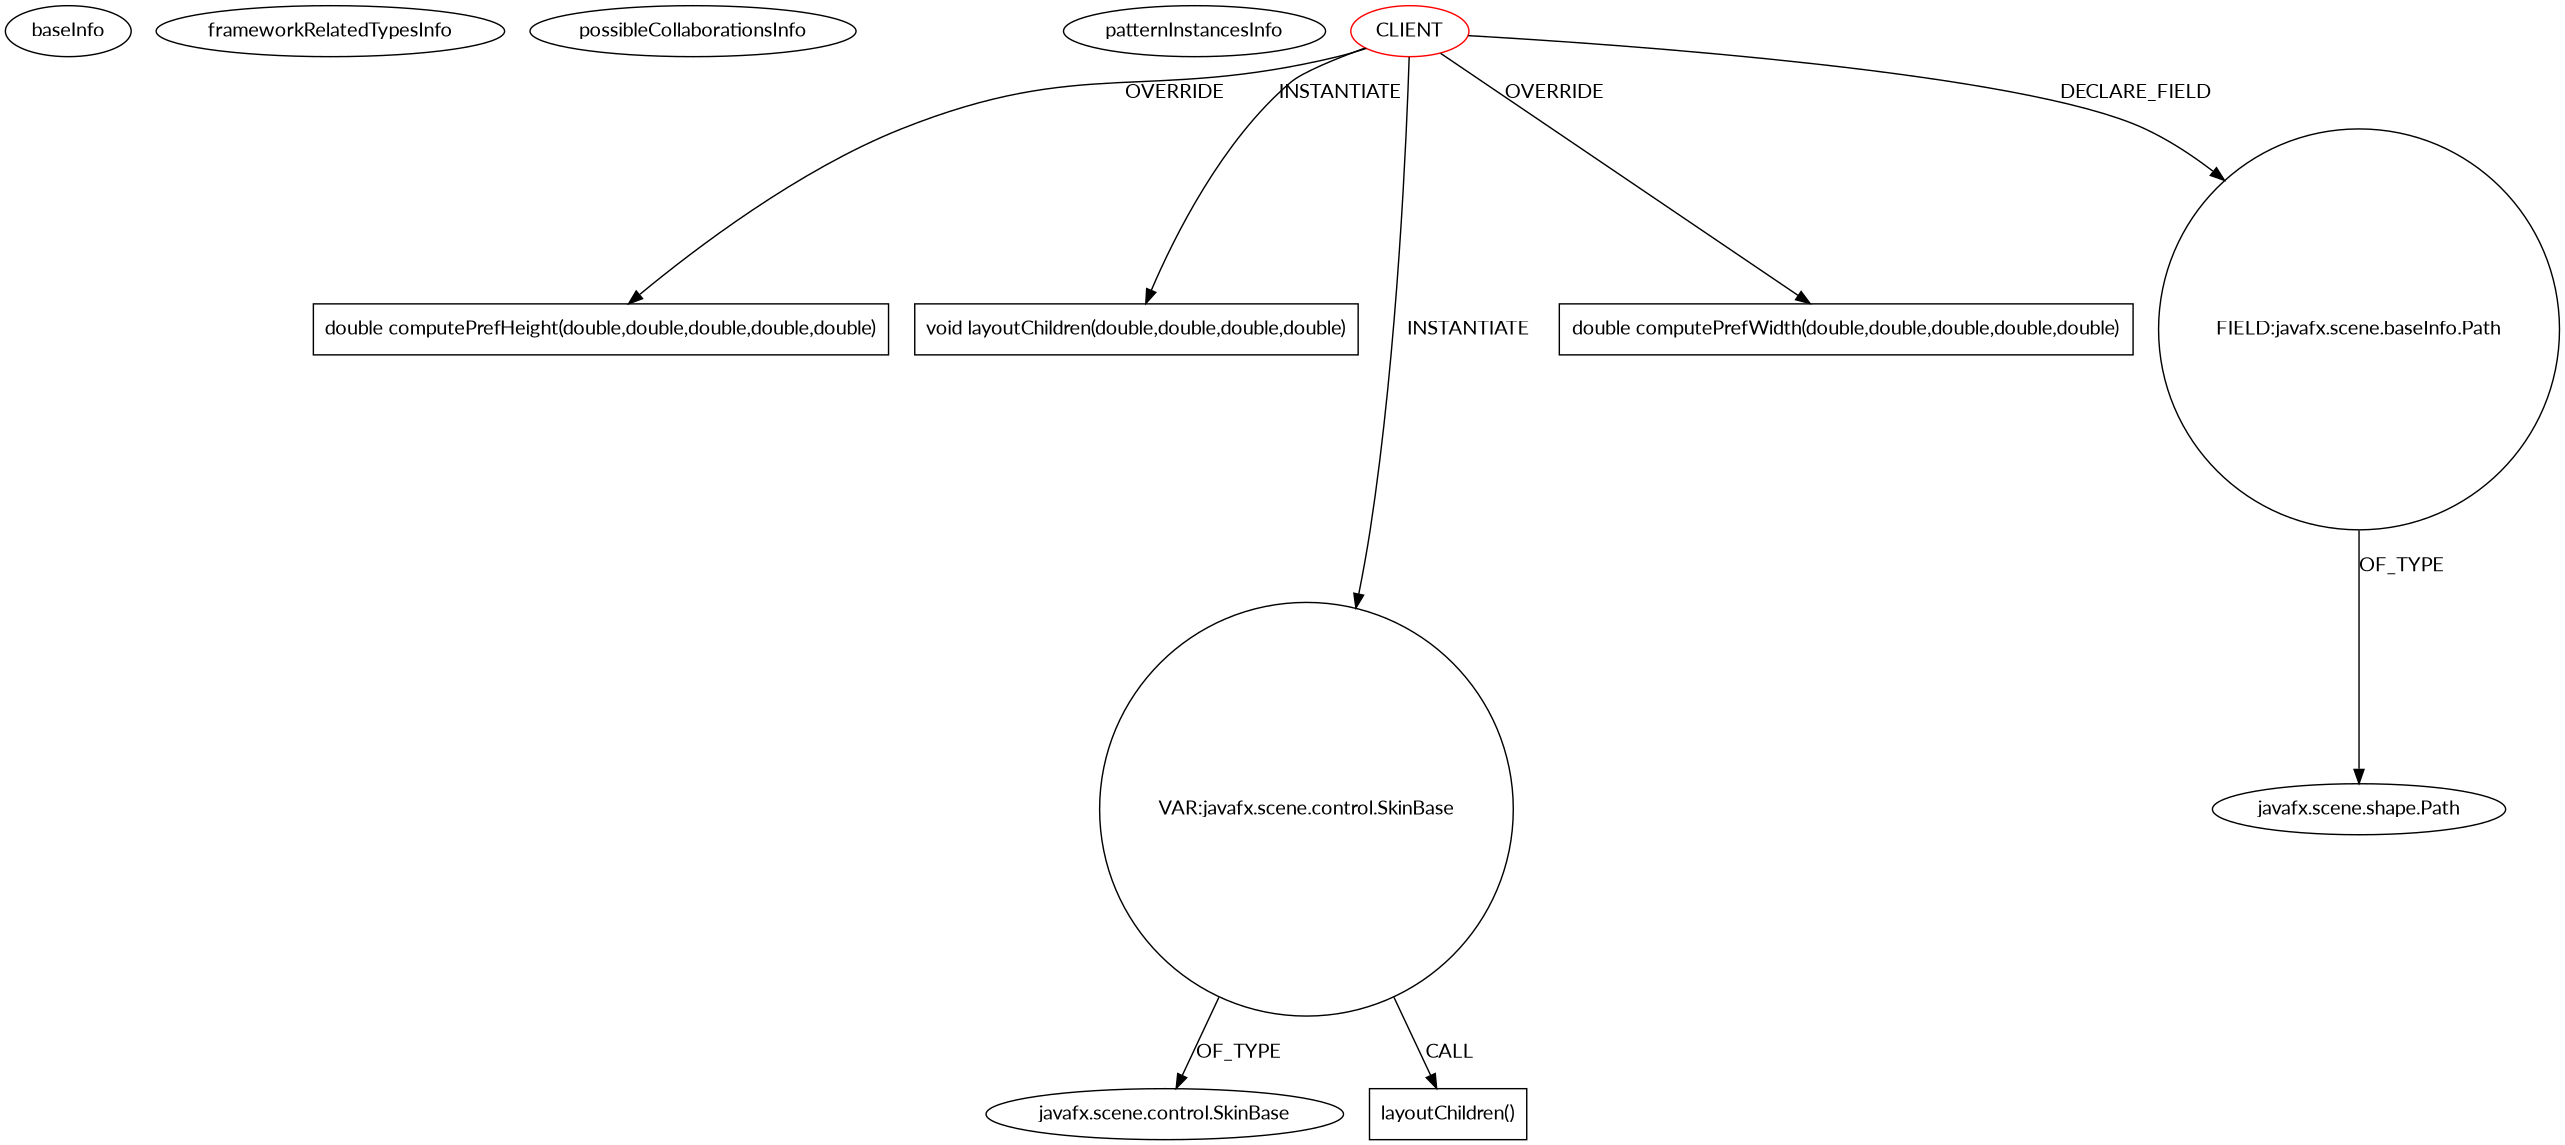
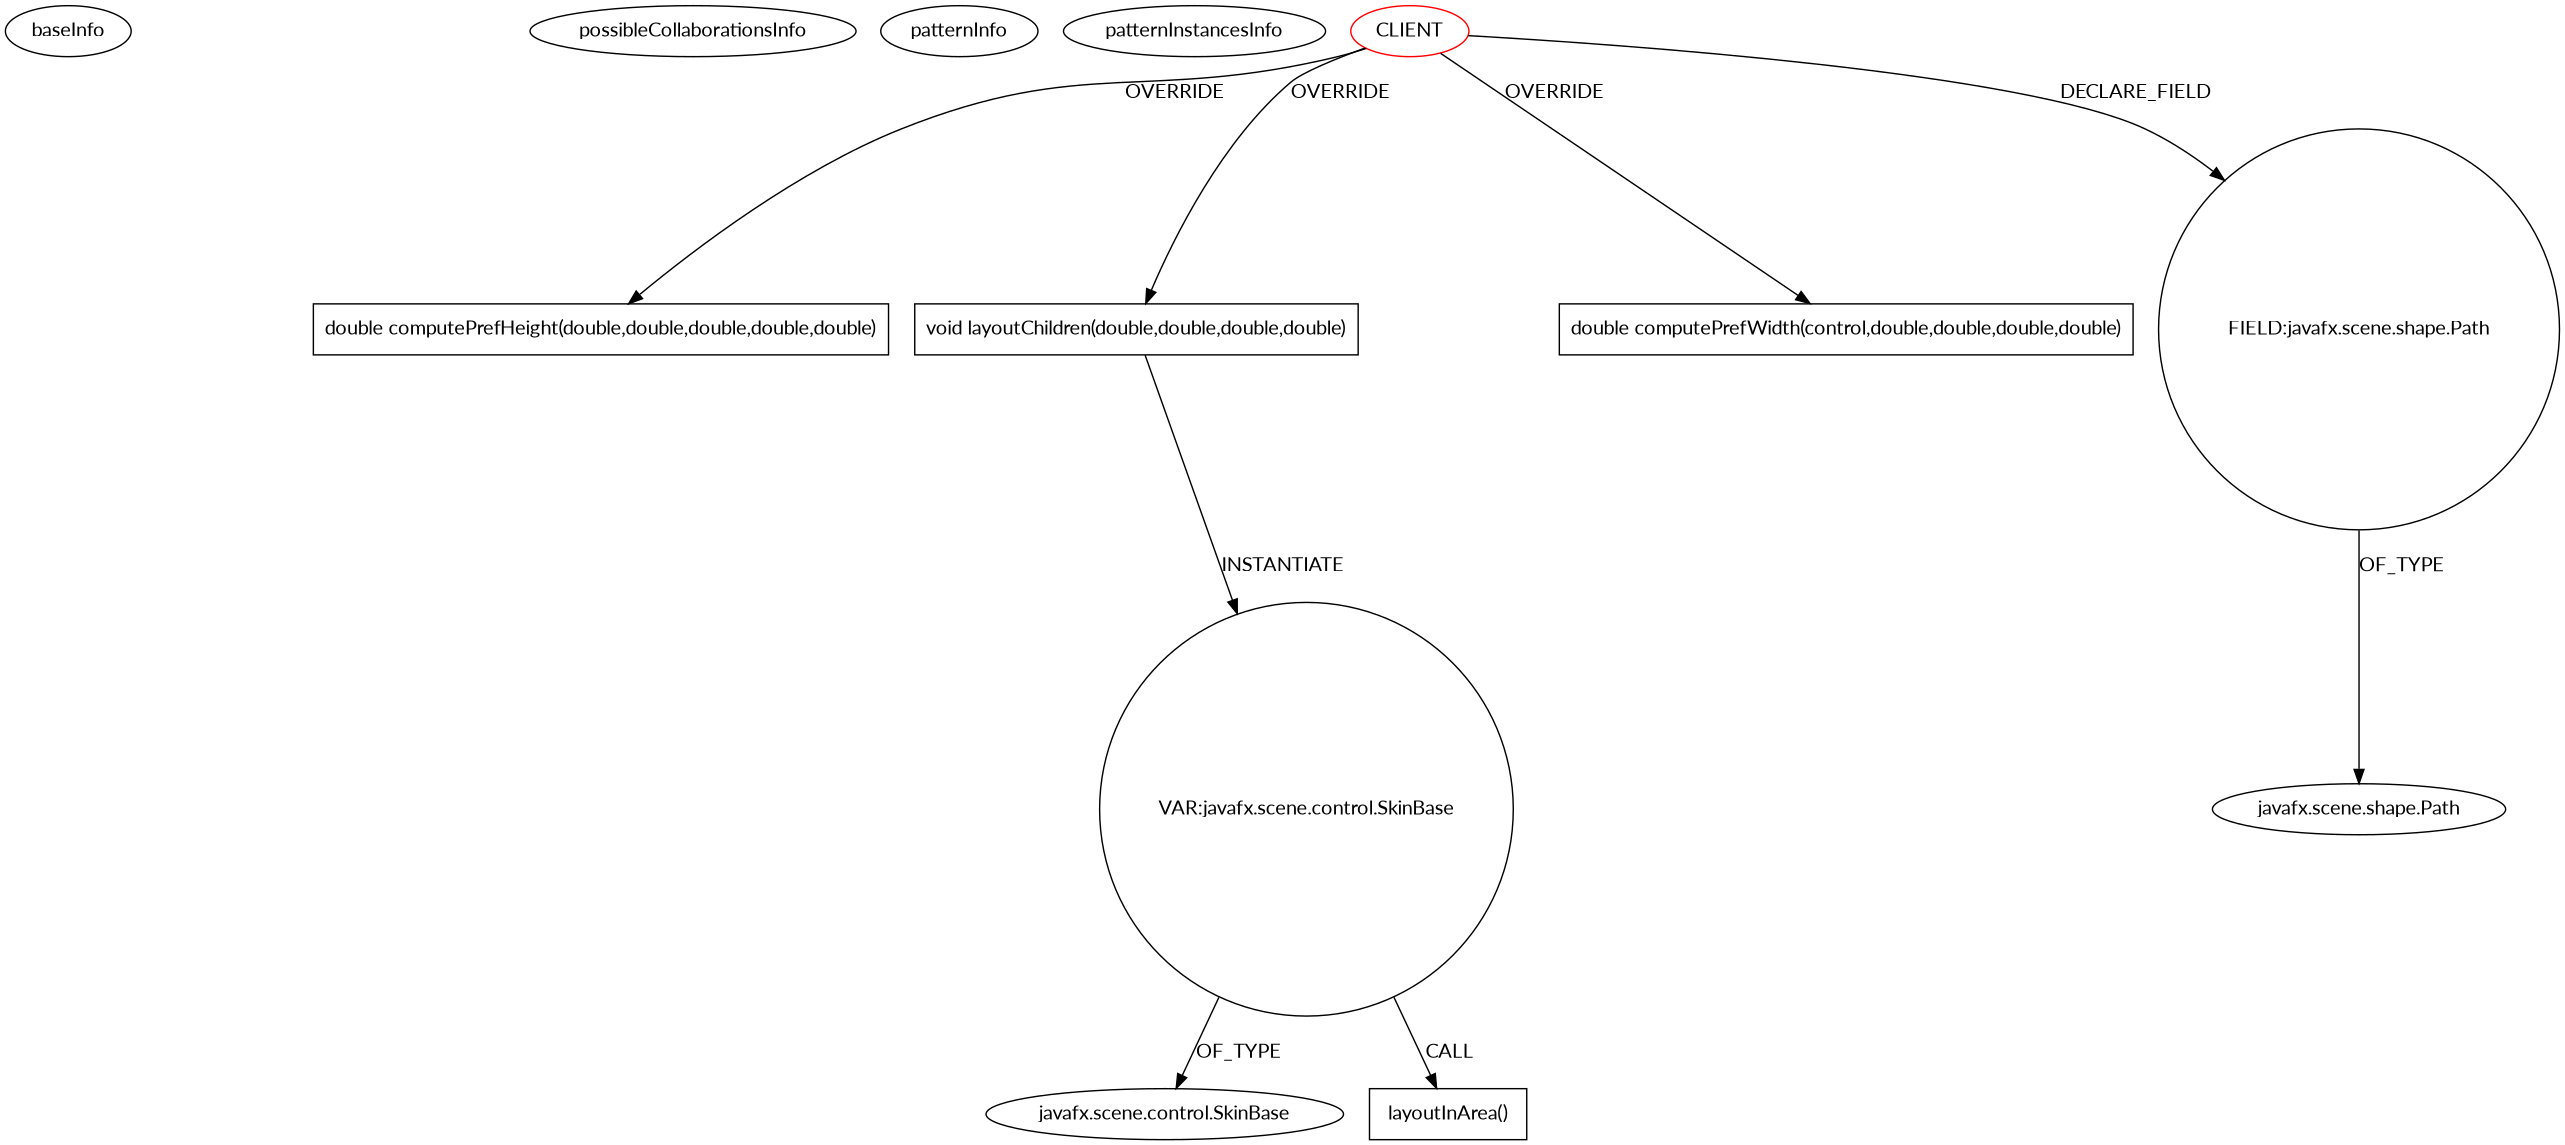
(330, 31) -> none
none -> (959, 31)
(1340, 93) -> (1340, 93)
(1394, 326) -> (1189, 478)
(1846, 329) -> (1846, 329)
(2359, 329) -> (2359, 329)
(1448, 1114) -> (1448, 1114)
